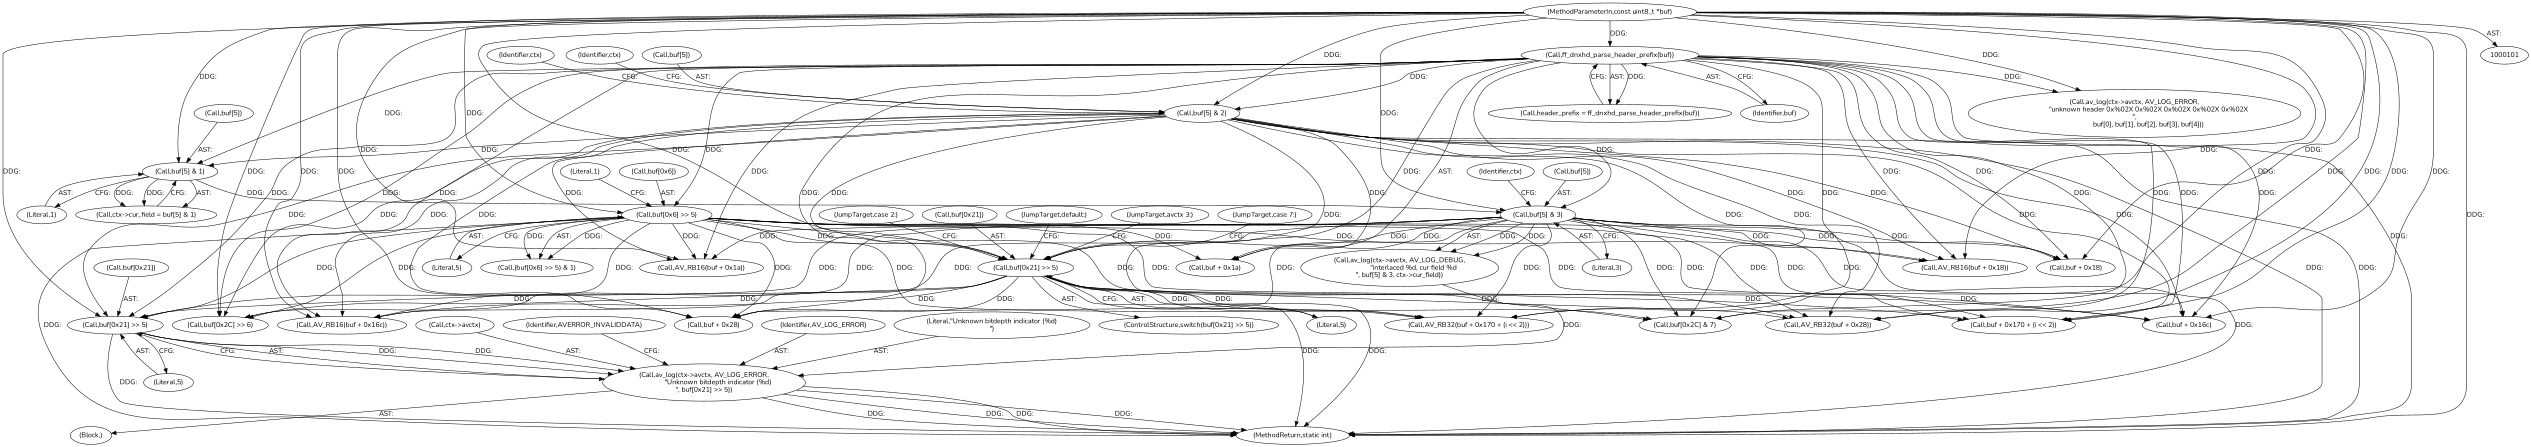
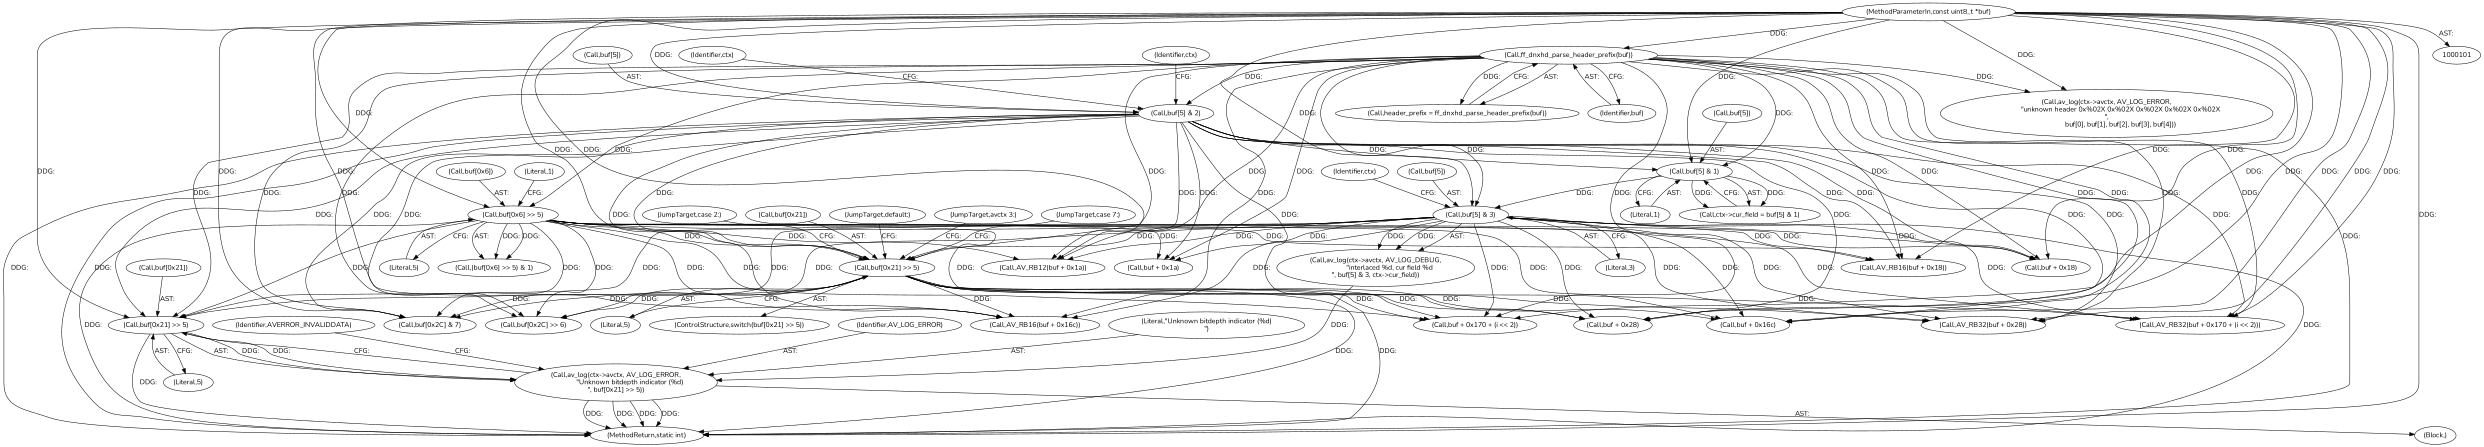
(766, 17) -> none
(1446, 172) -> (1306, 172)
(702, 268) -> (1043, 268)
(455, 325) -> none
